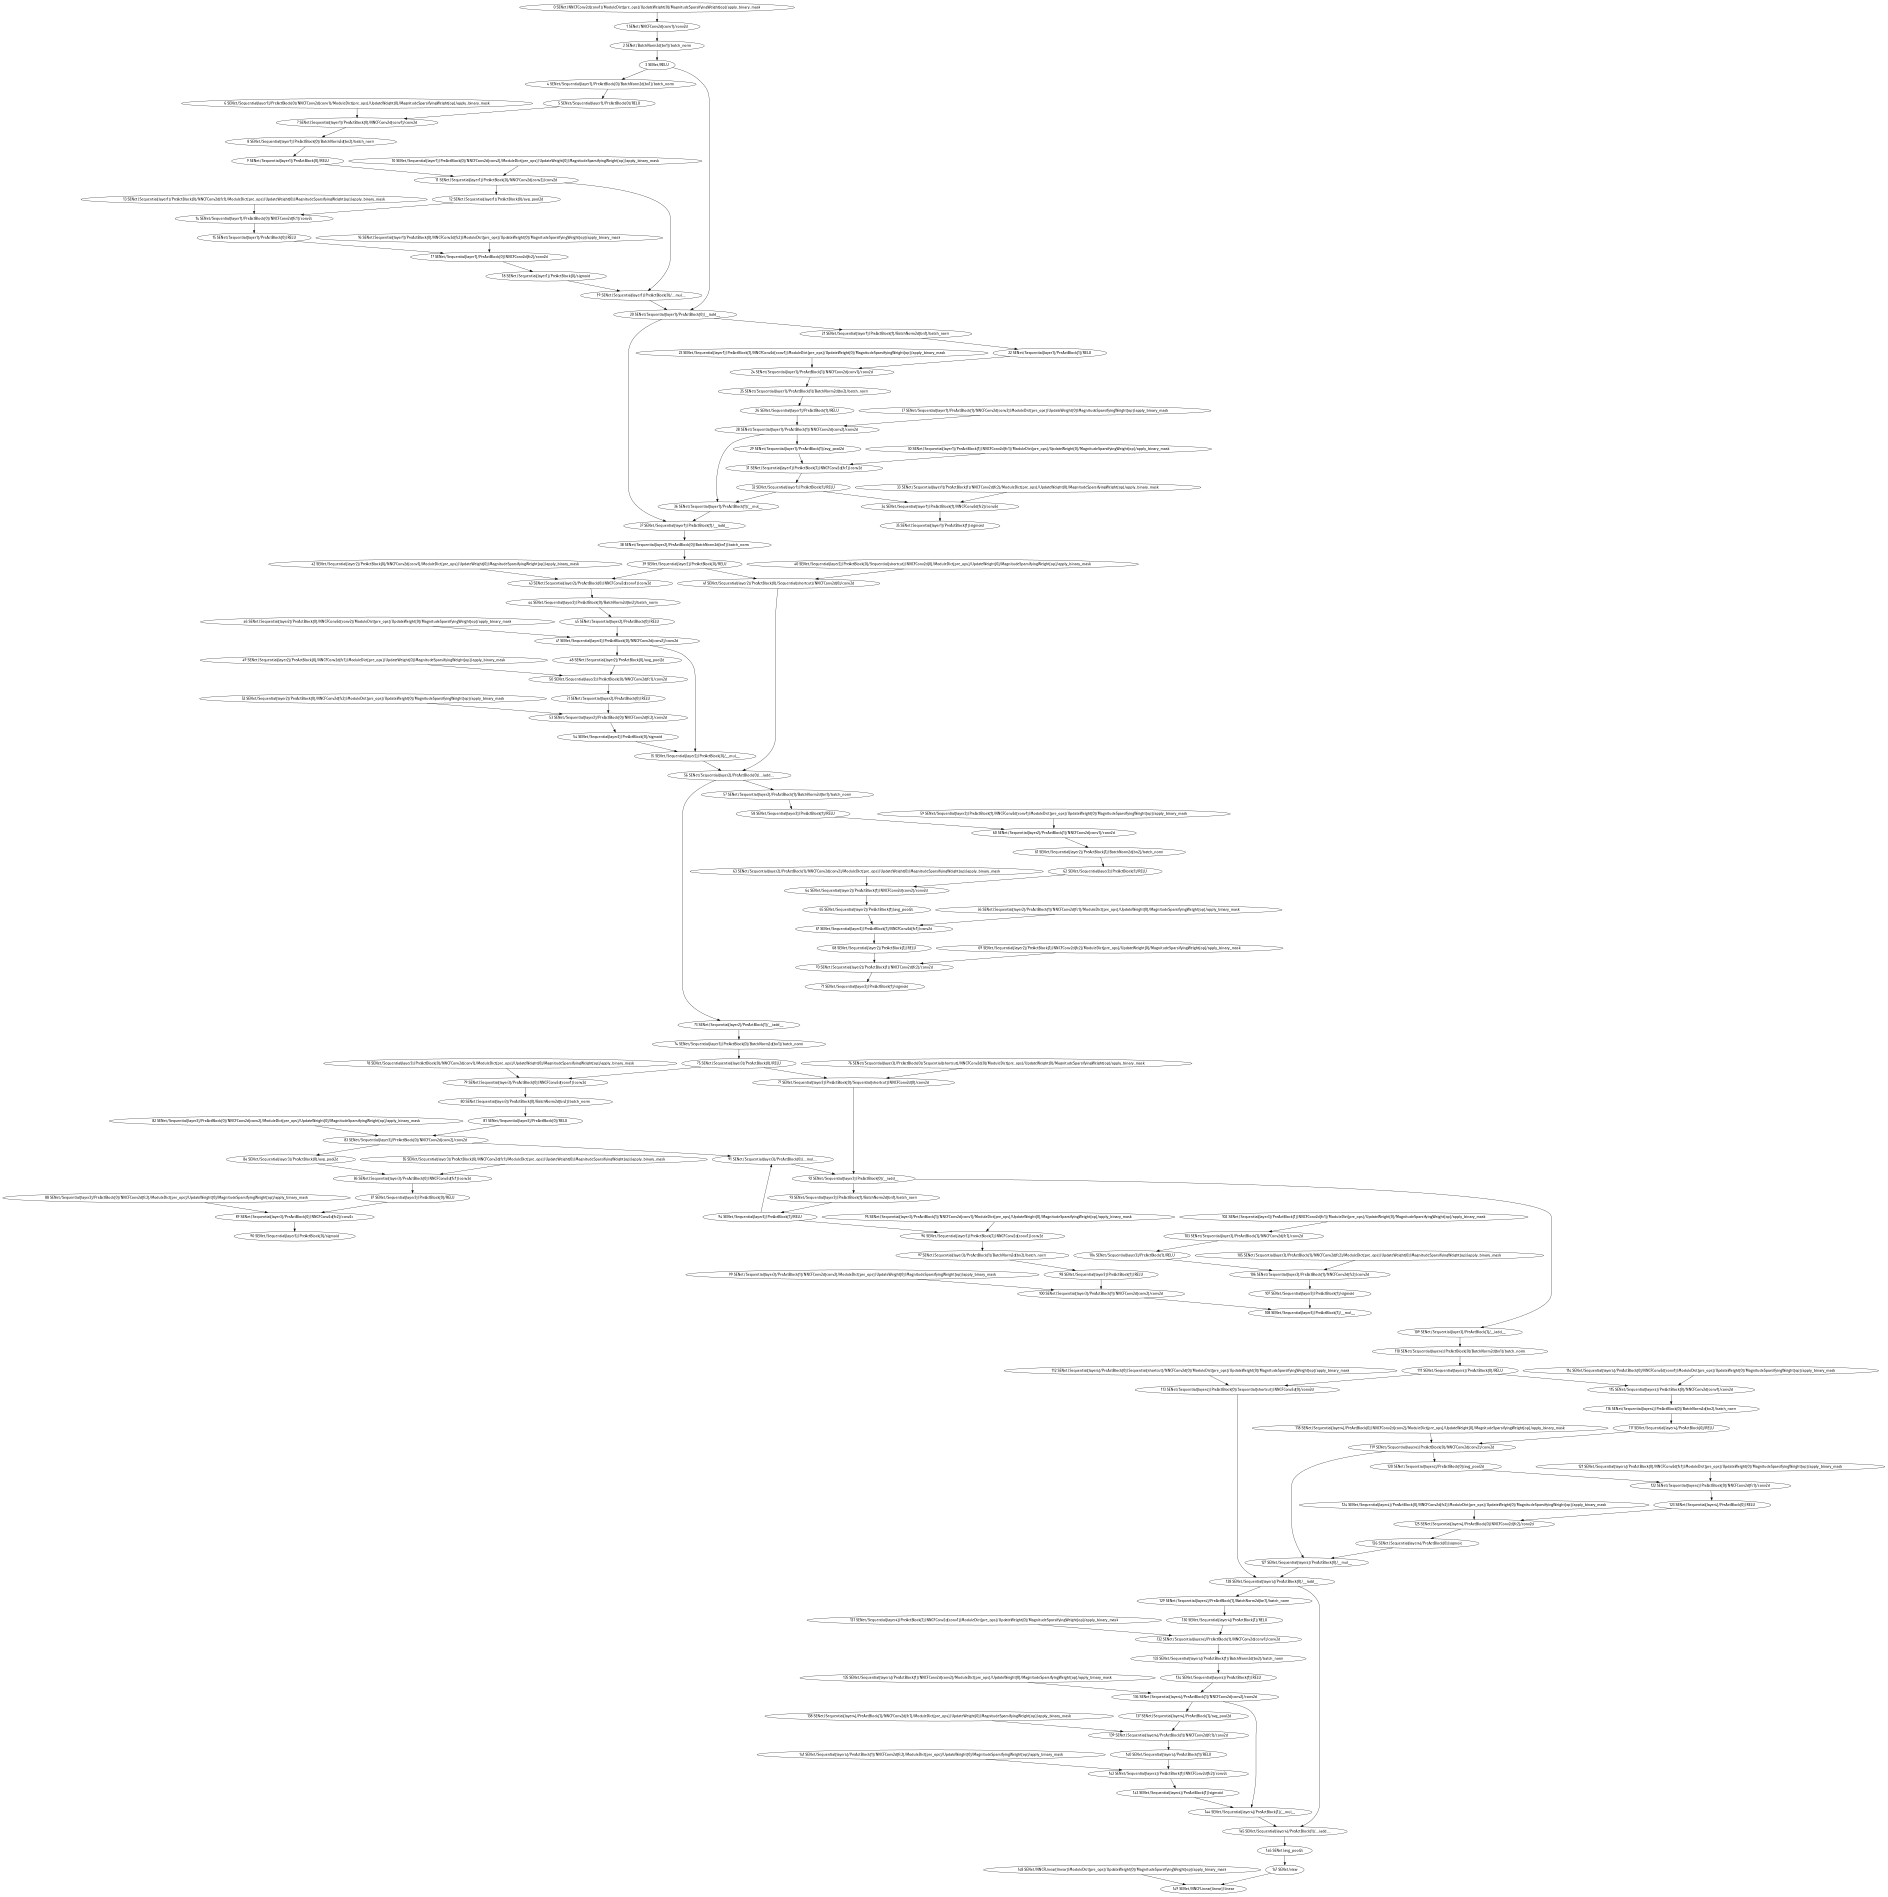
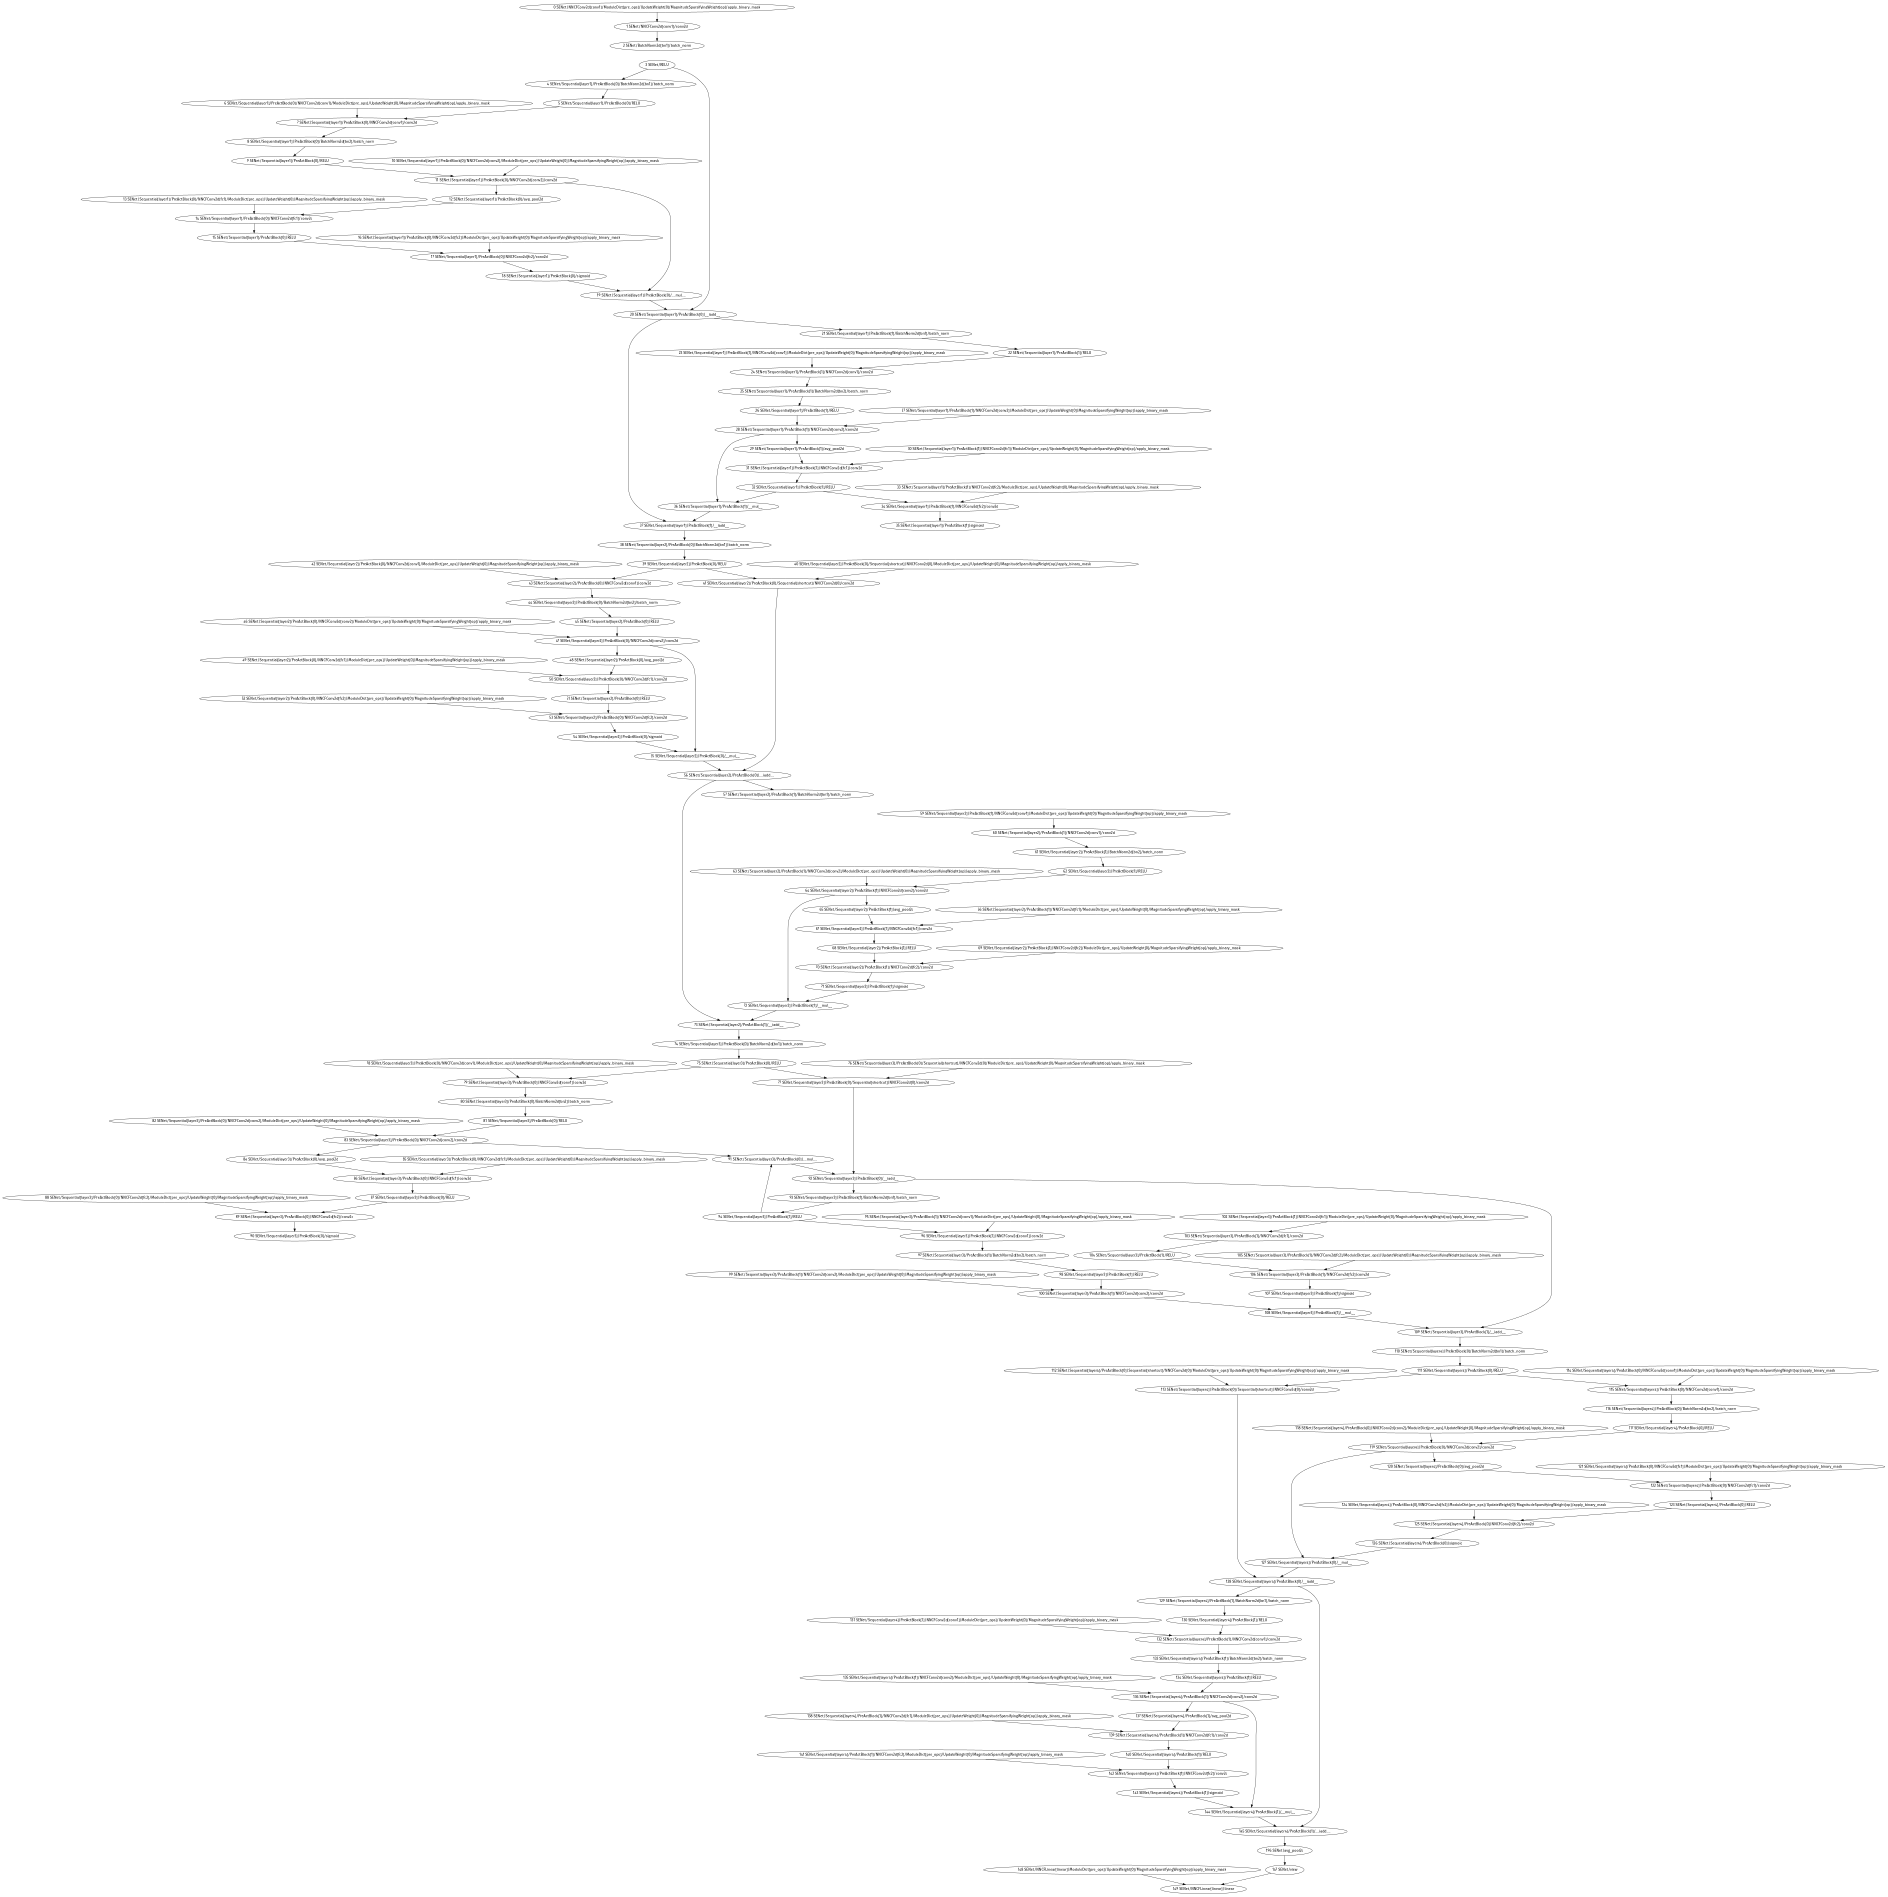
(657, 54) -> none
(793, 814) -> none
none -> (788, 1006)
none -> (1384, 1322)
(1285, 1851) -> (1285, 1851)
